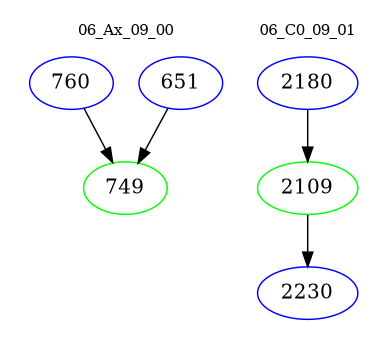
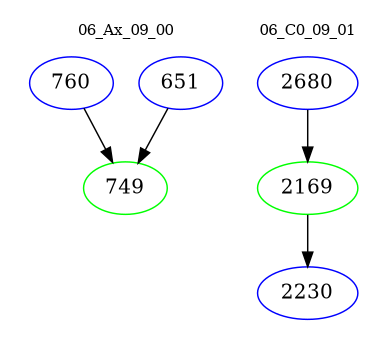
(308, 83) -> (308, 83)
(308, 188) -> (308, 188)
